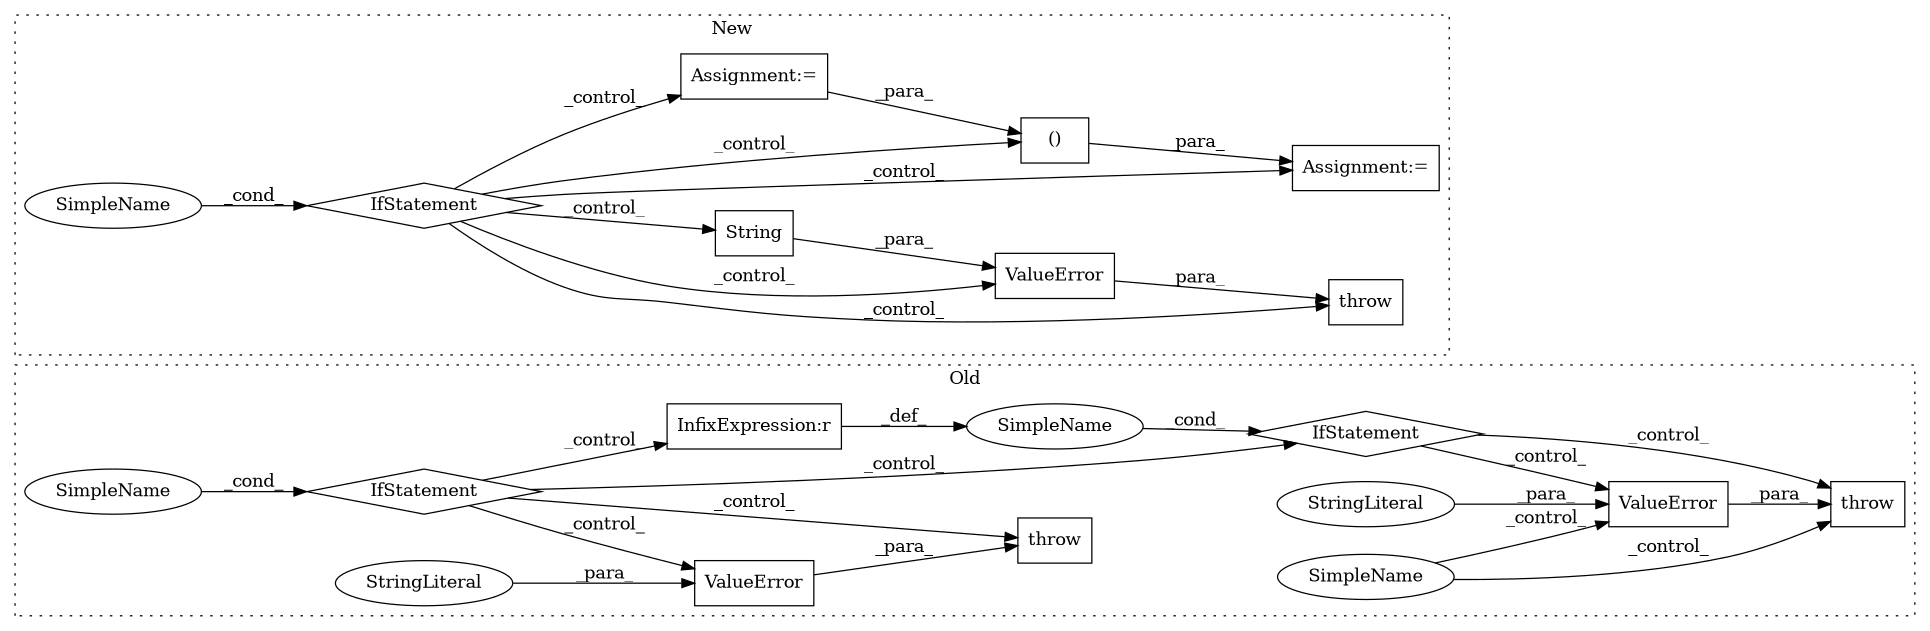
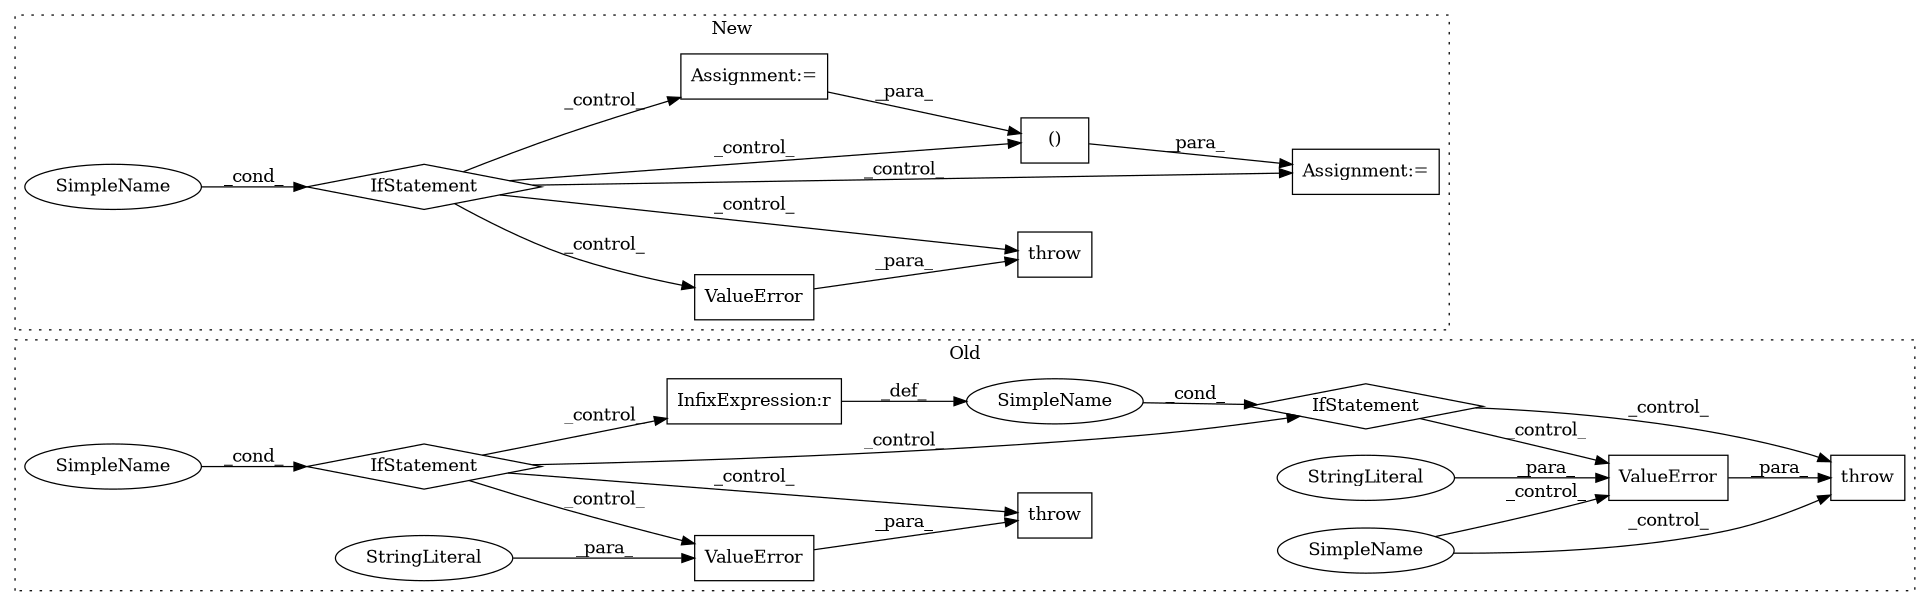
(754, 233) -> none
